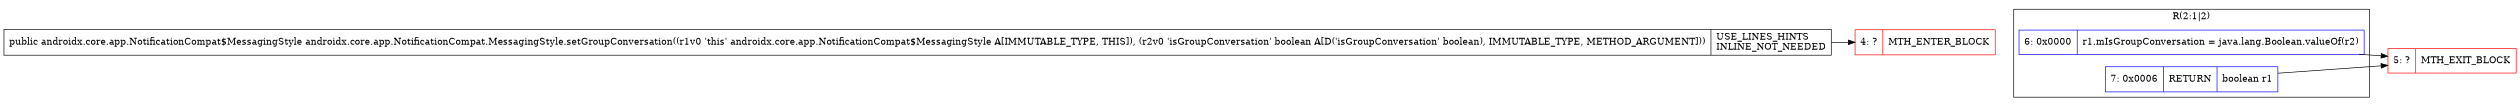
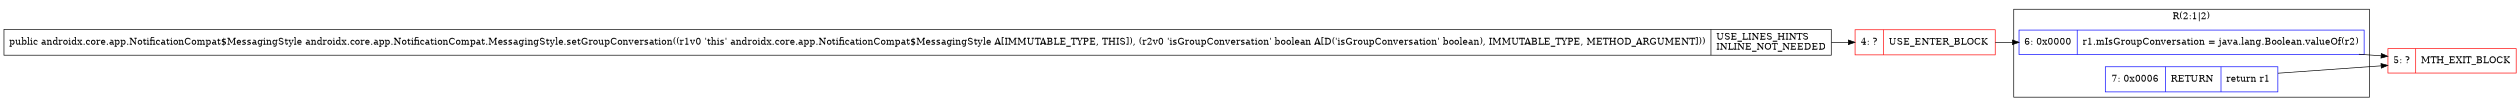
(1939, 42) -> (1939, 42)
none -> (2004, 42)
(2247, 79) -> (2248, 79)
